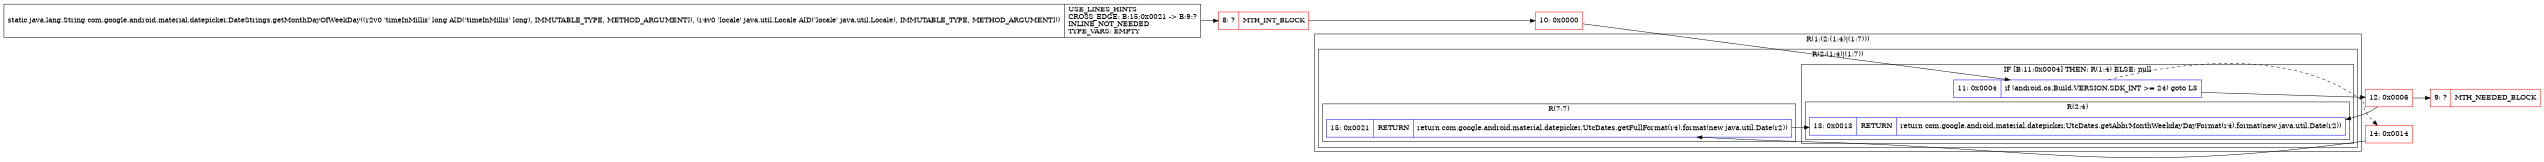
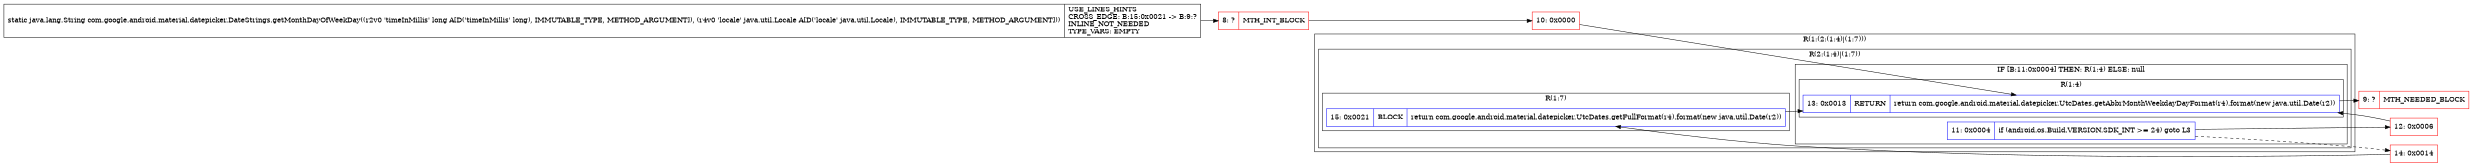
(1804, 53) -> (1795, 59)
(2419, 98) -> (2347, 101)
(2078, 108) -> (2071, 85)
(1559, 110) -> (1556, 99)
(1394, 128) -> (1390, 117)
